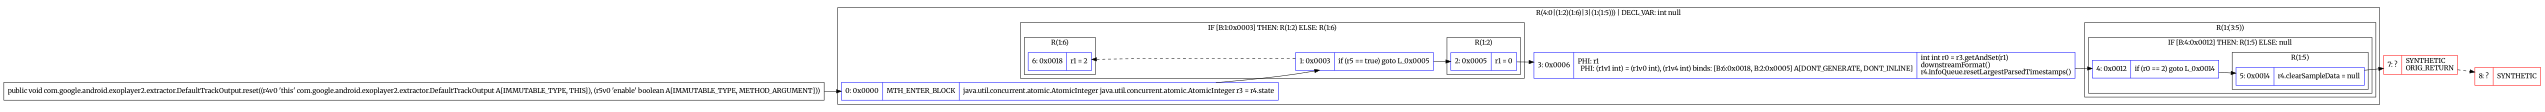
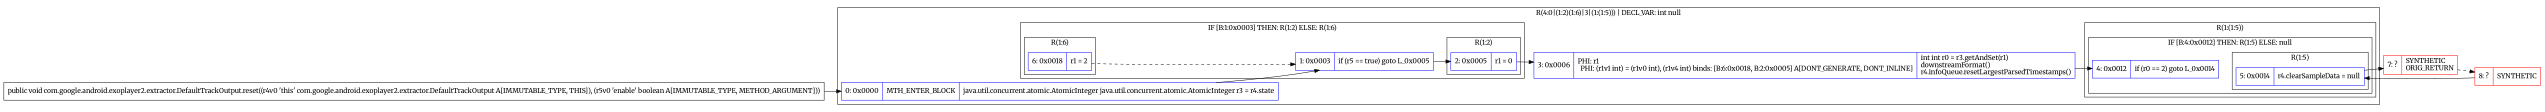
(2230, 28) -> (2230, 28)
(1196, 58) -> (1191, 65)
(2225, 73) -> (2422, 79)
